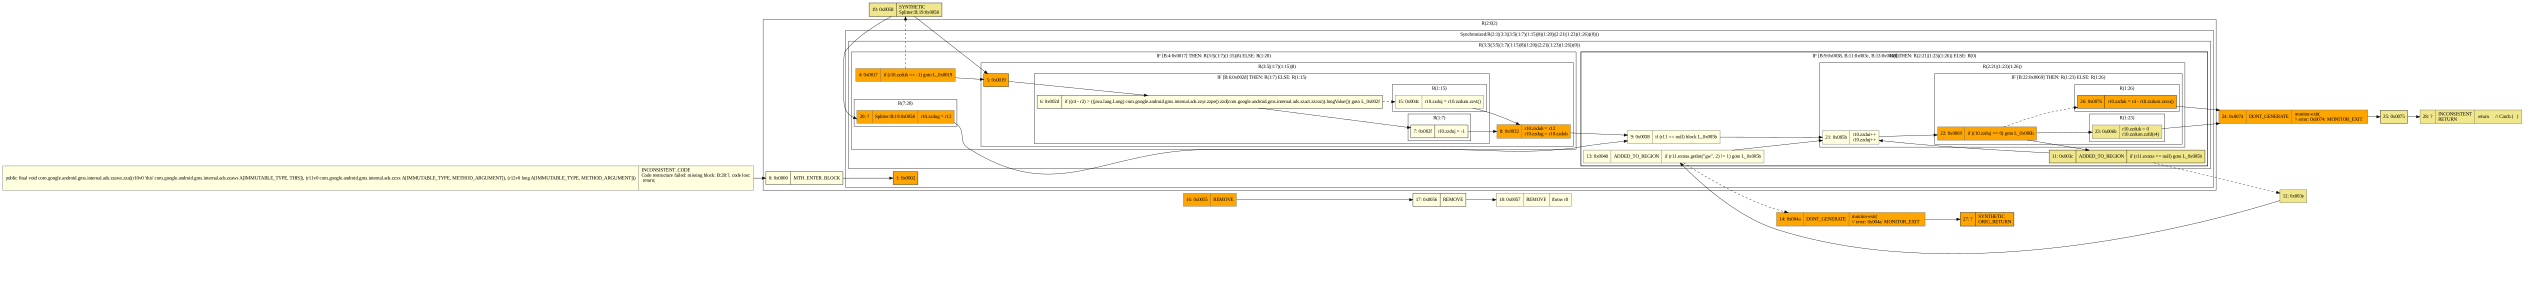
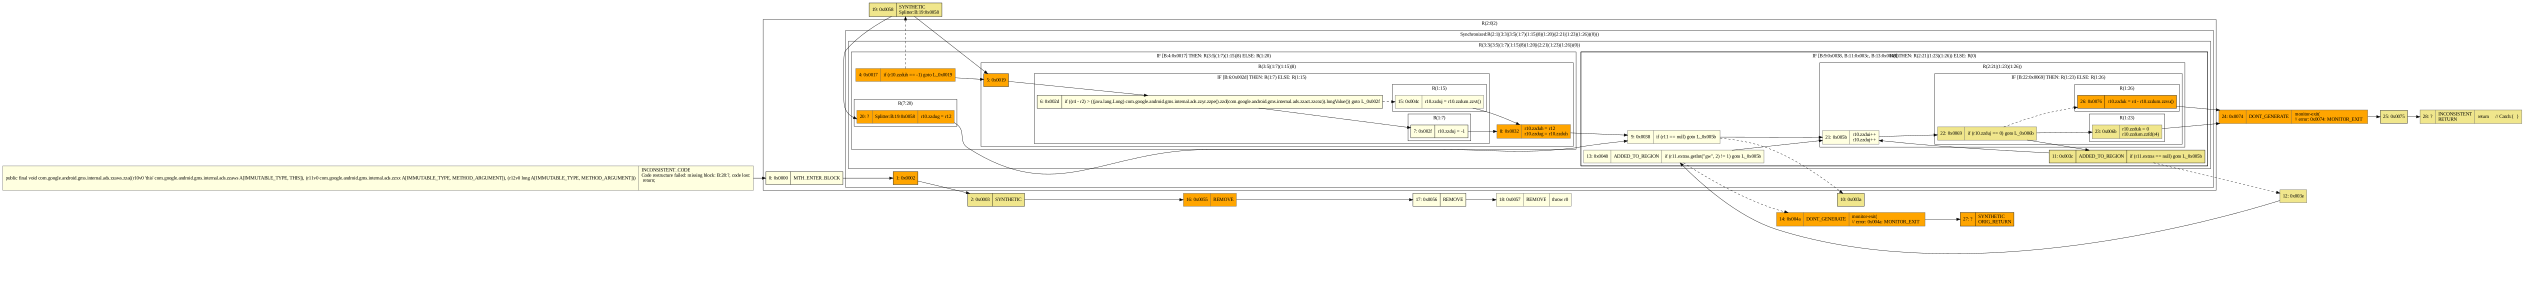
(1987, 134) -> (1987, 134)
(1686, 137) -> (1686, 137)
none -> (996, 200)
none -> (1851, 200)
